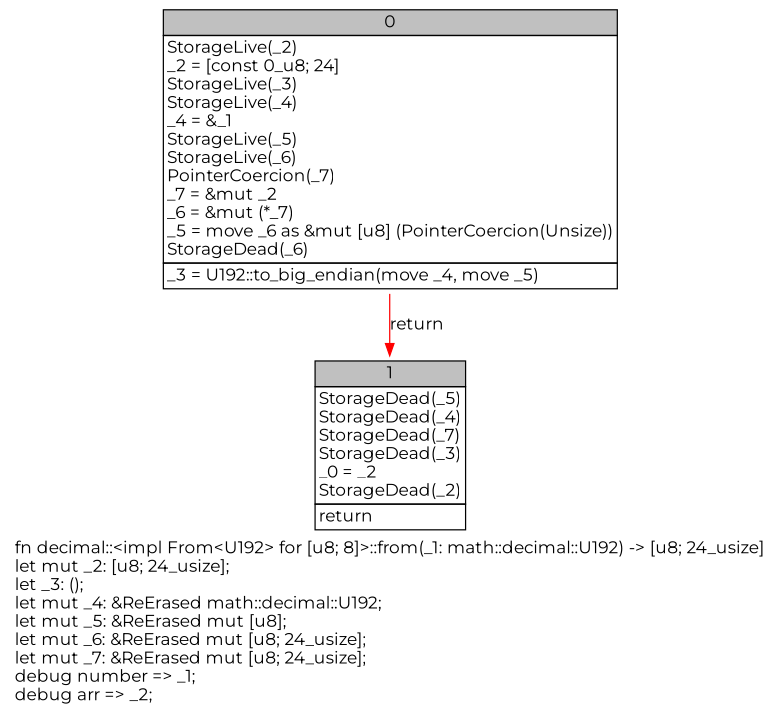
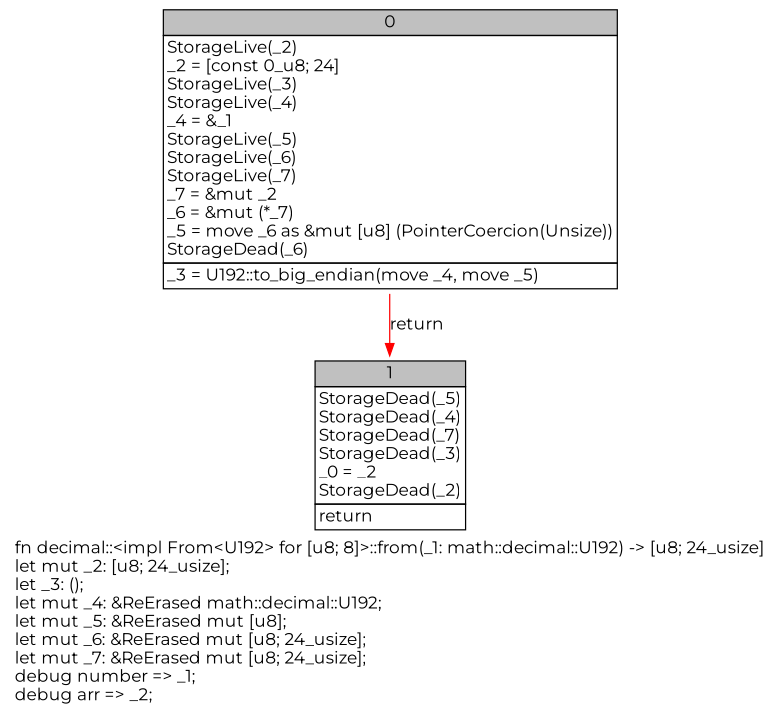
(251, 176) -> (232, 176)
